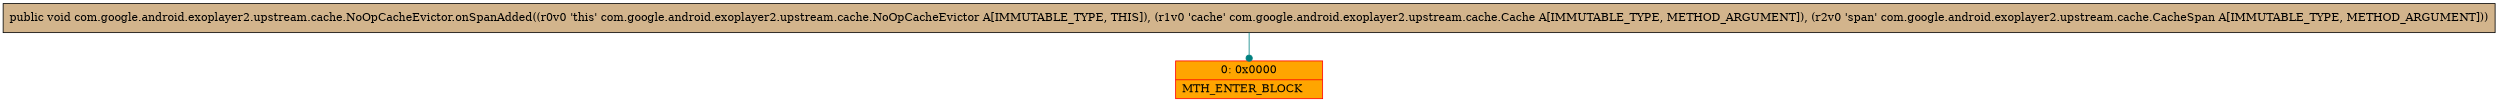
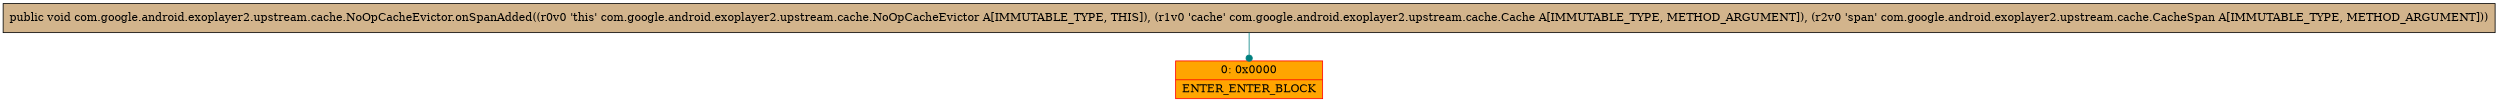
(1242, 89) -> (1249, 89)
